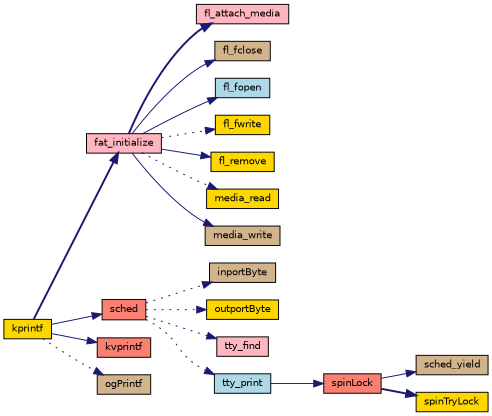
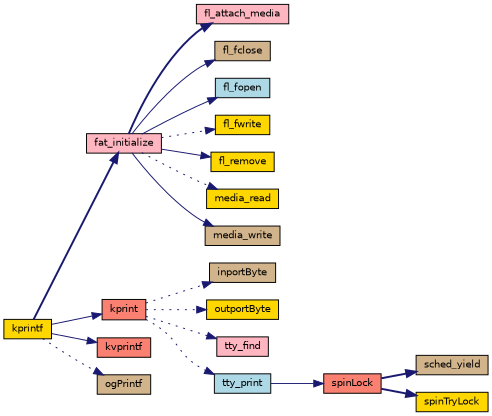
(124, 310) -> (124, 310)
(394, 376) -> (394, 376)
